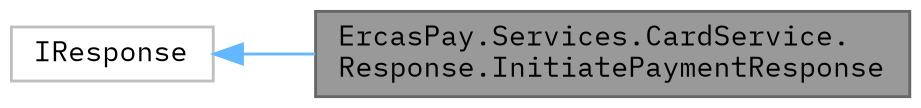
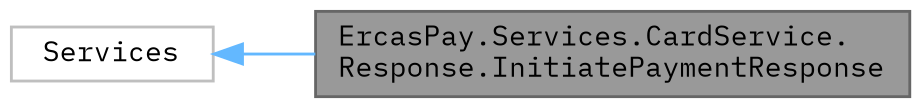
(112, 54) -> (112, 54)
